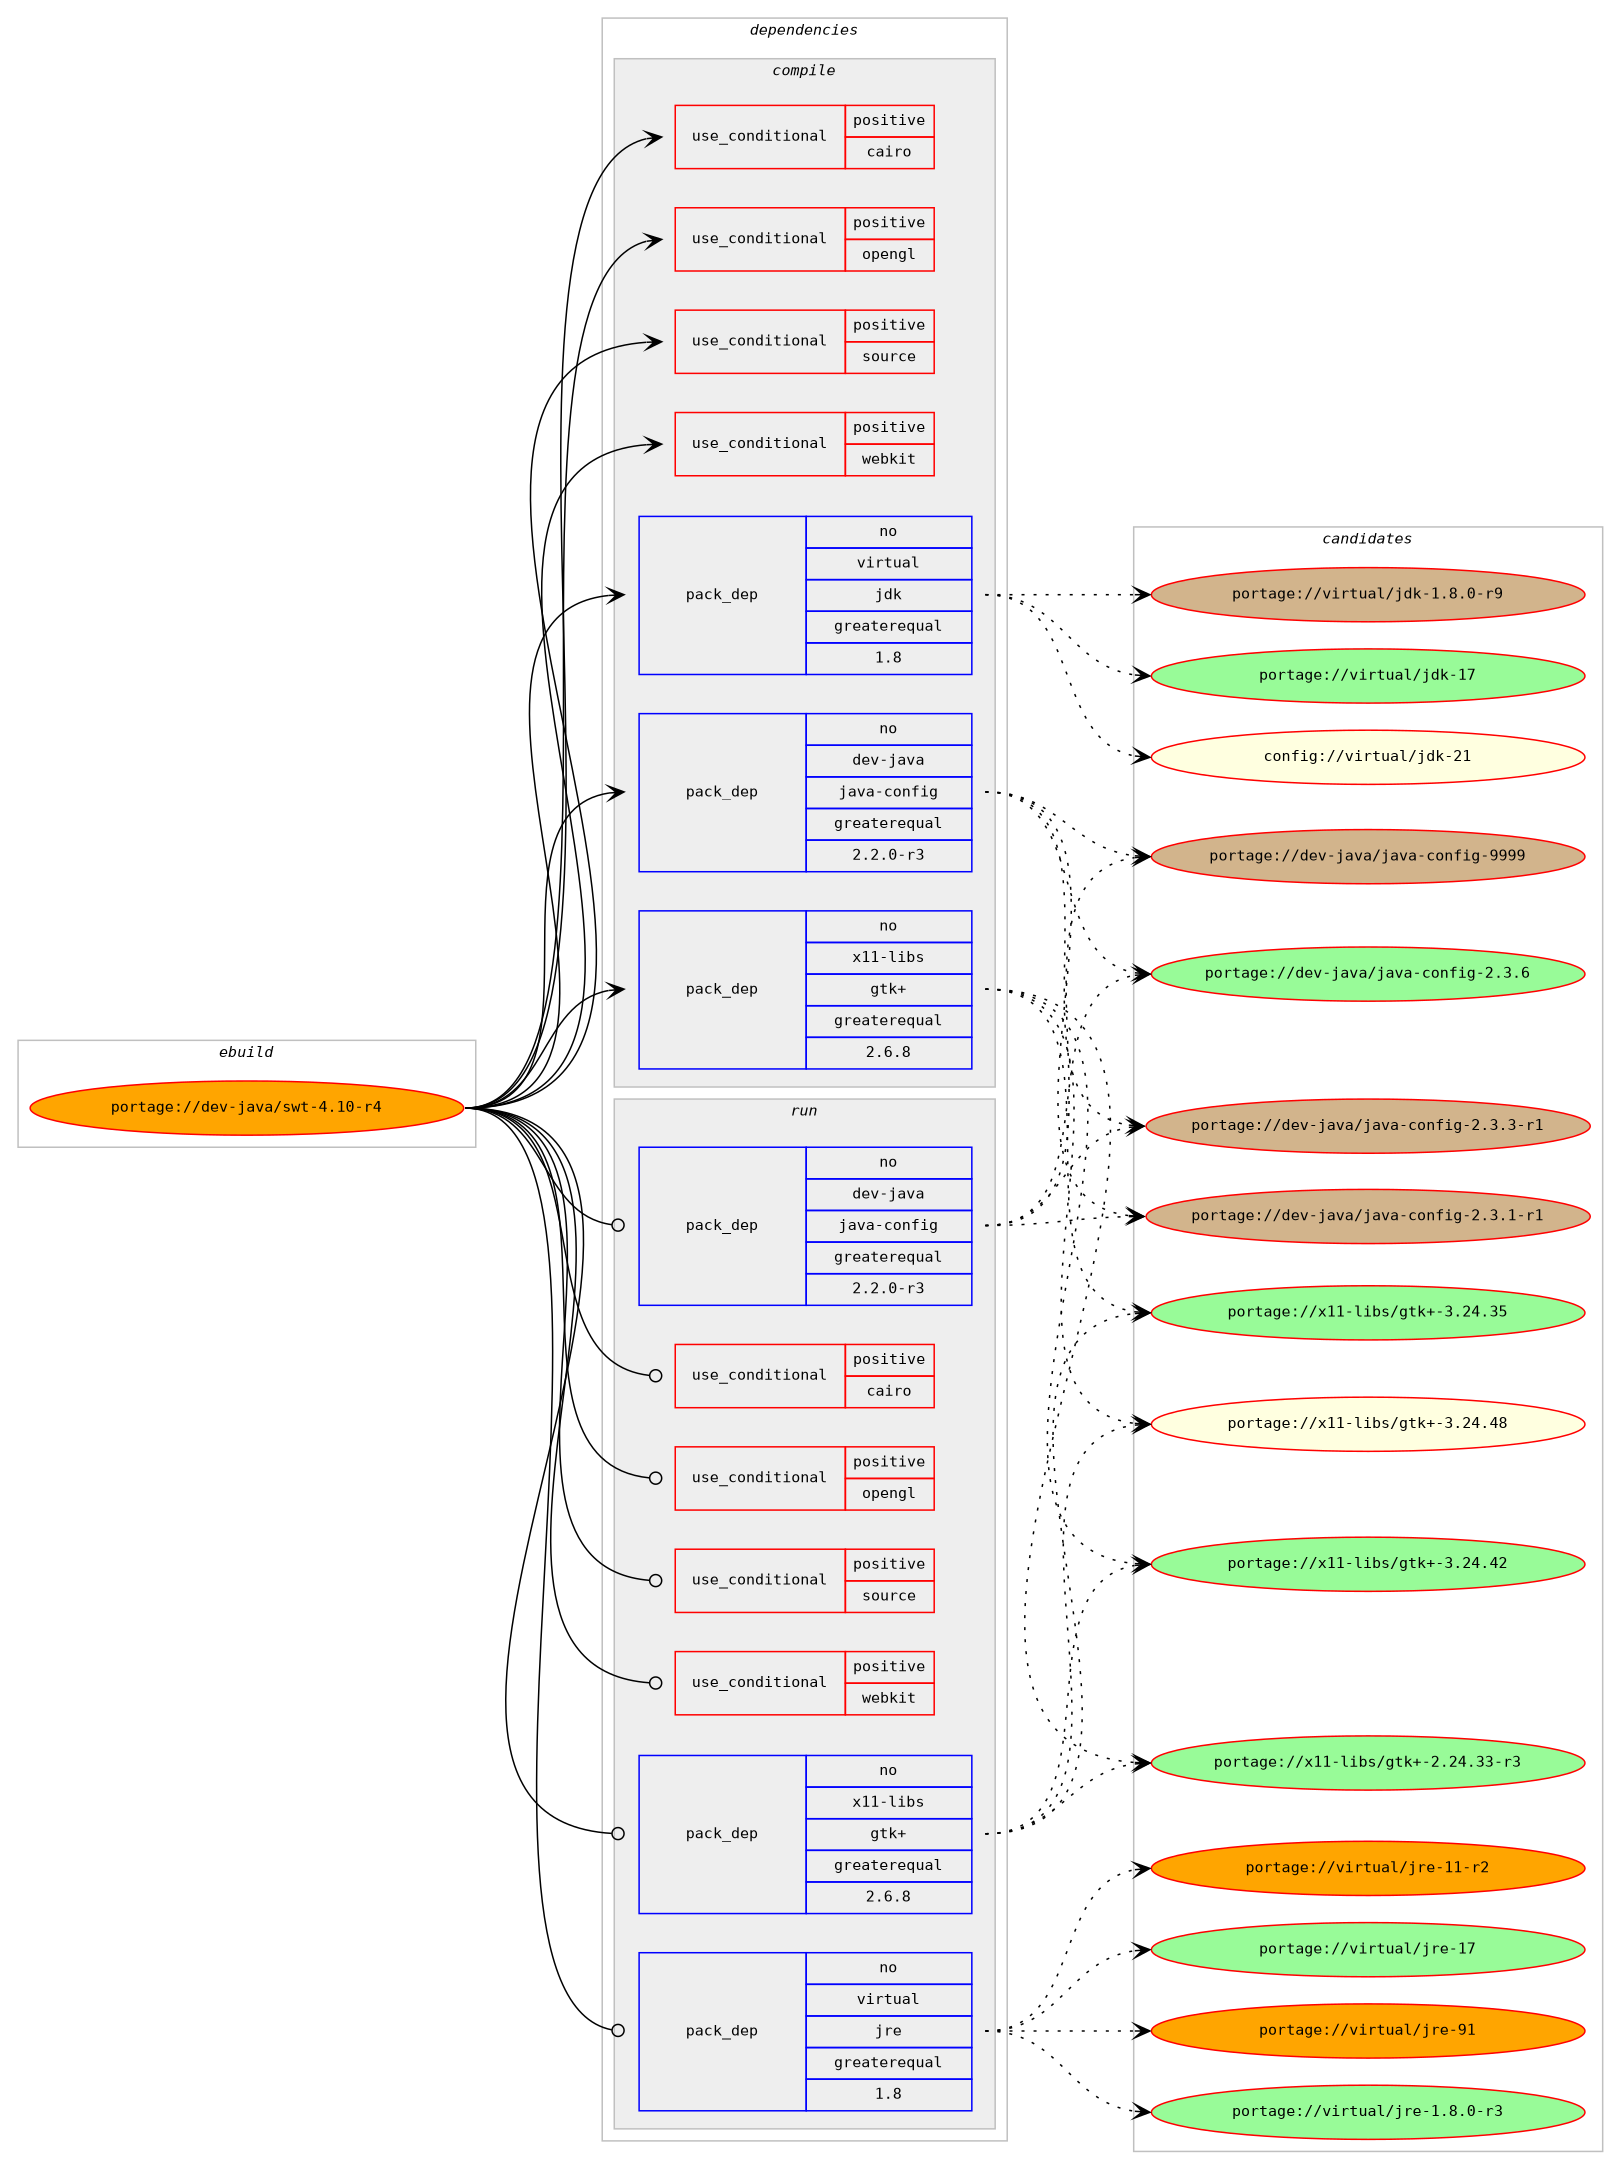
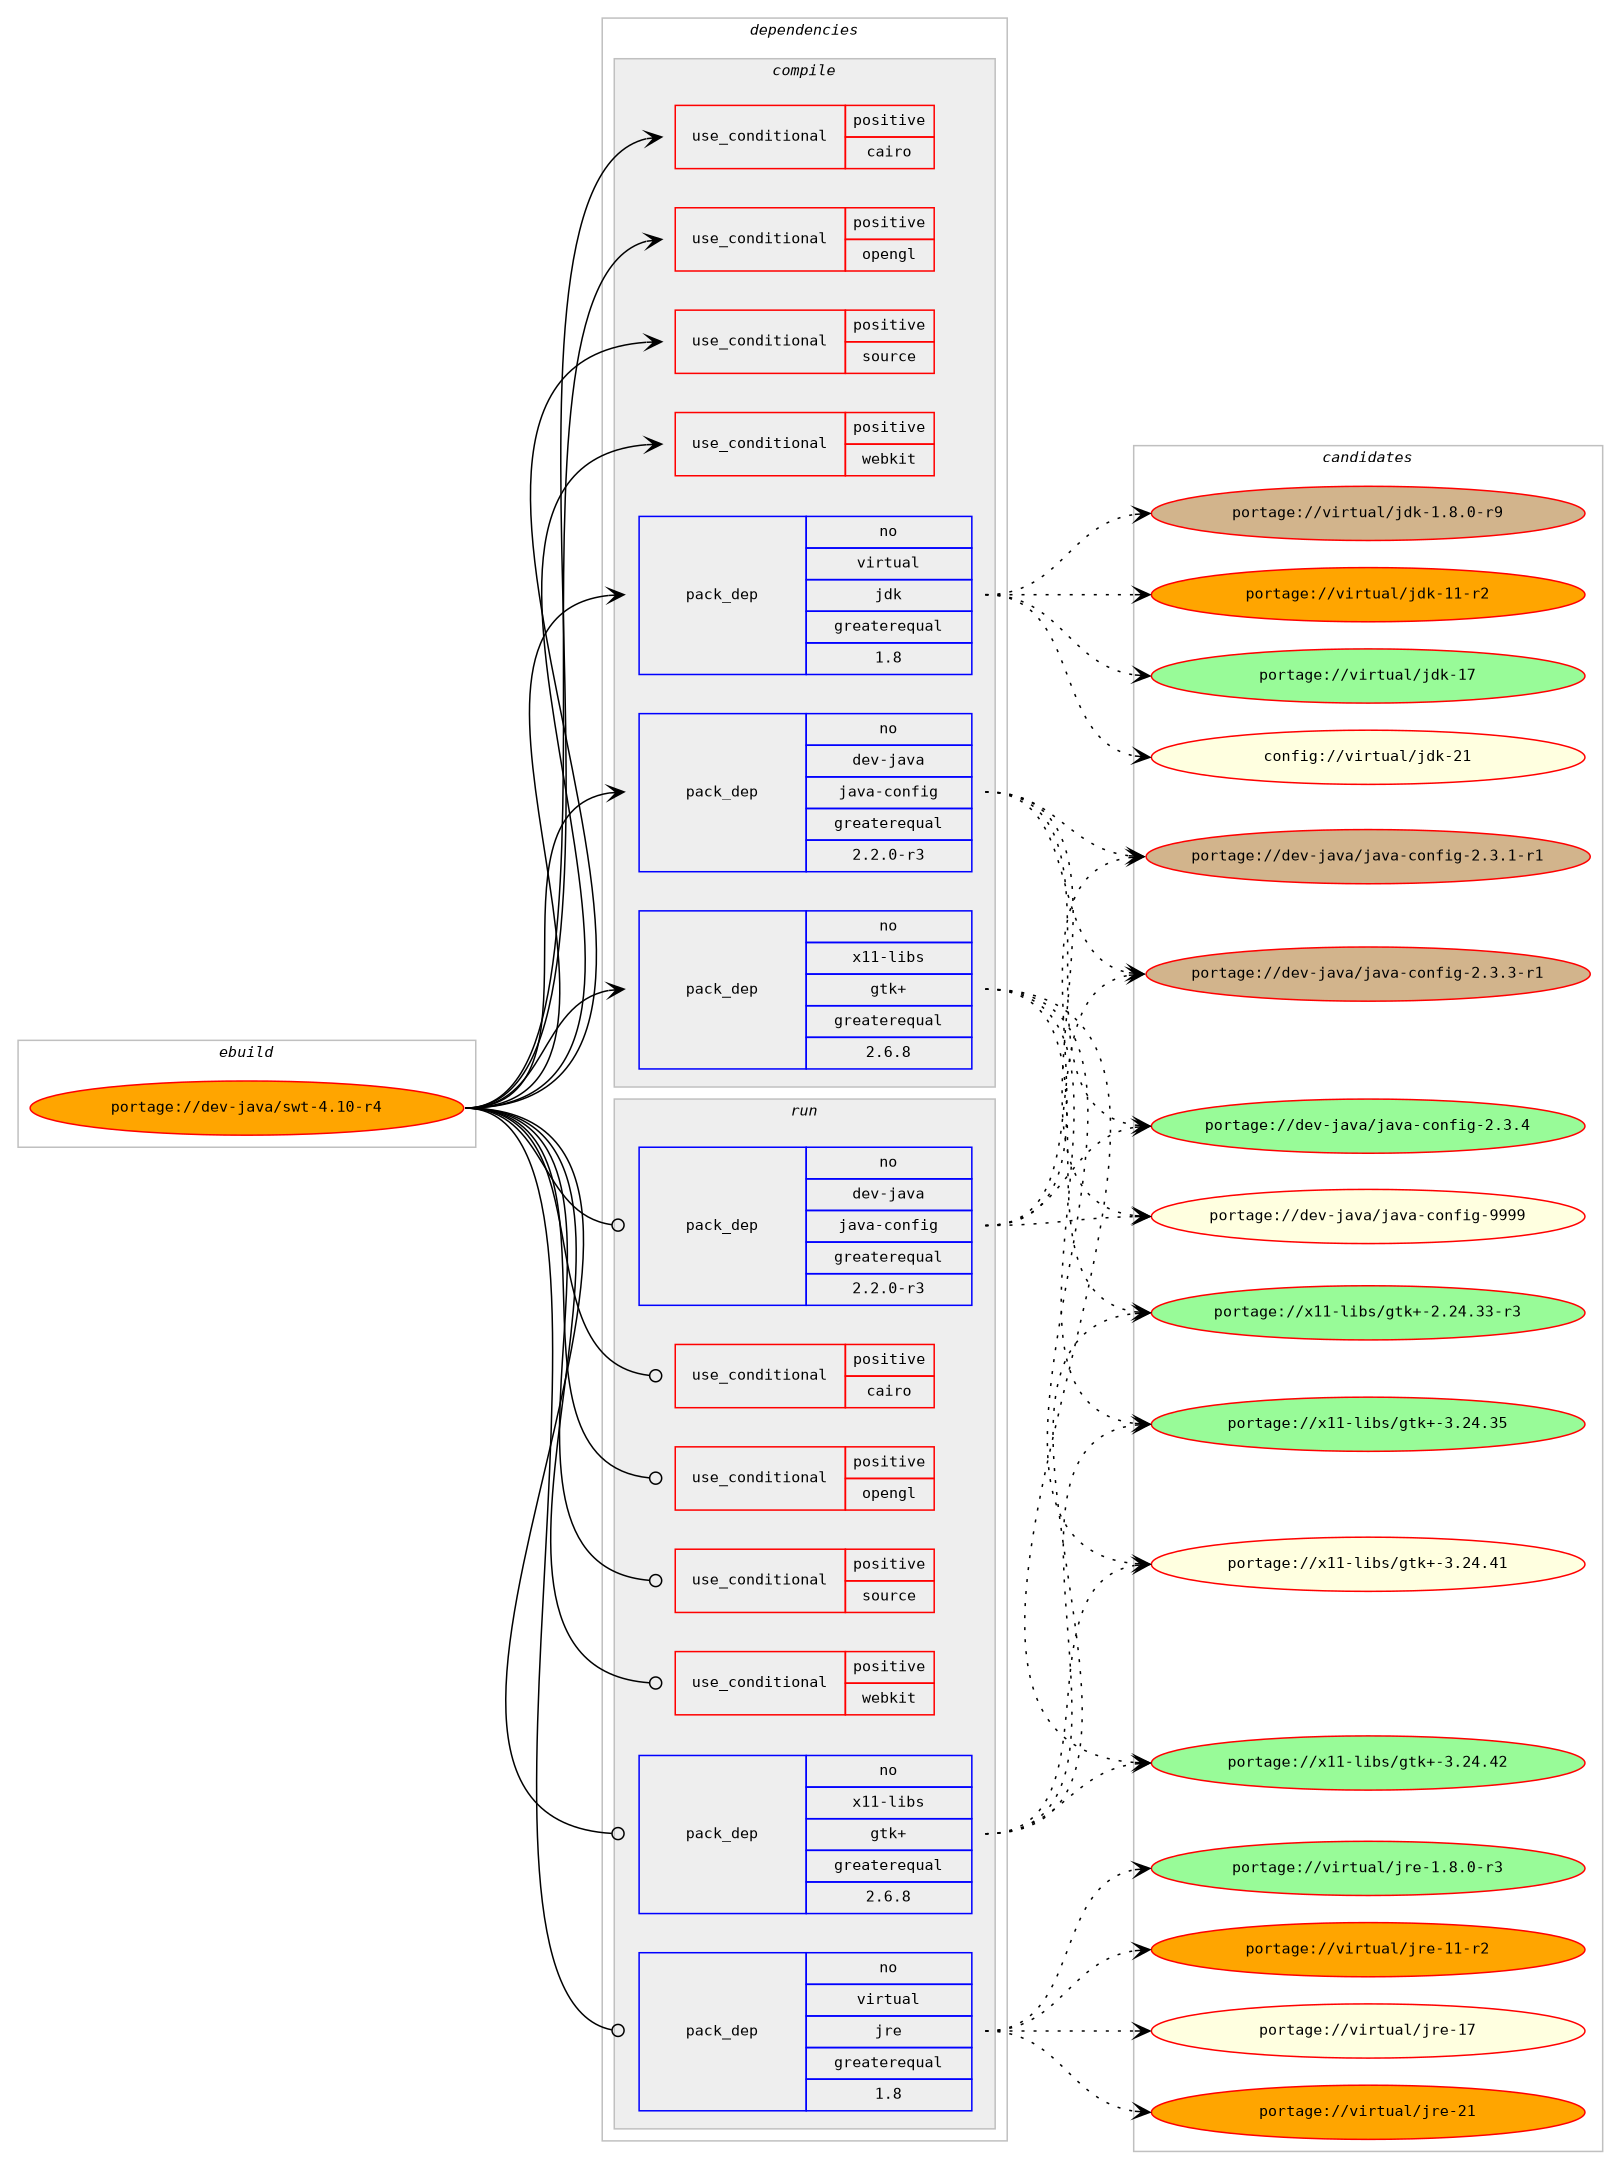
none -> (1368, 595)
(1368, 857) -> (1368, 1216)
(1368, 974) -> (1368, 1126)
(1368, 1424) -> (1368, 1564)
(1368, 1950) -> (1368, 2031)
(1368, 2031) -> (1368, 2112)
